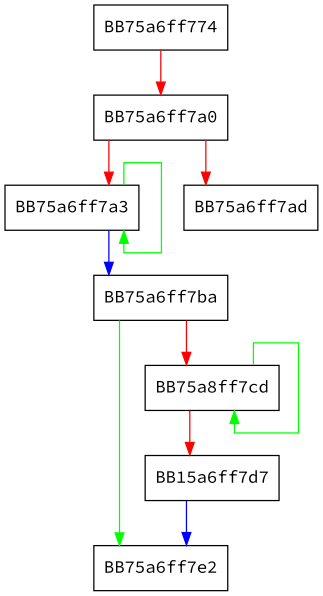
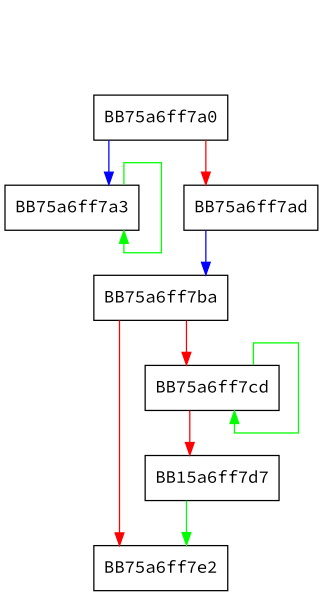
(161, 28) -> none
(109, 156) -> (109, 156)
(109, 246) -> (206, 246)
(212, 388) -> (212, 388)
(120, 427) -> (120, 427)
(186, 517) -> (186, 517)
